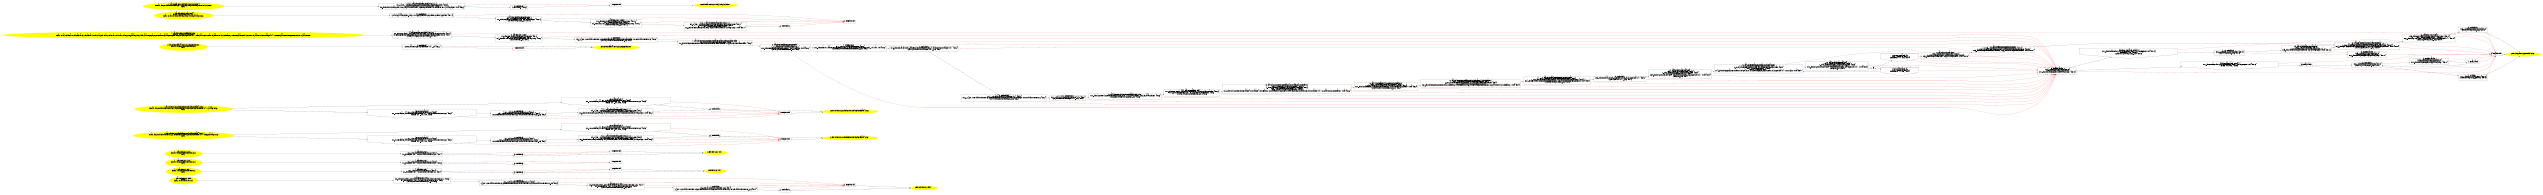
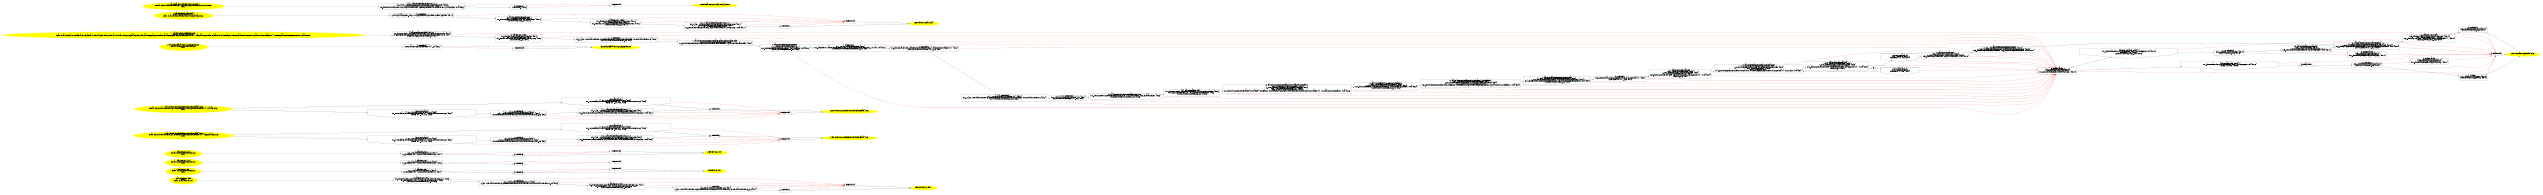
none -> (924, 24)
(2473, 62) -> none
